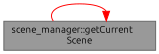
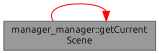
(80, 36) -> (80, 36)
